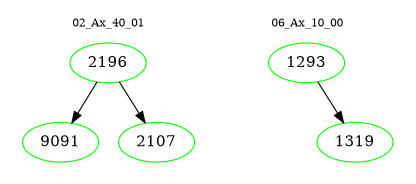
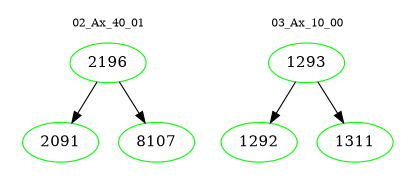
(308, 24) -> (308, 24)
(61, 142) -> (61, 142)
(157, 142) -> (157, 142)
none -> (259, 142)
(355, 142) -> (355, 142)
